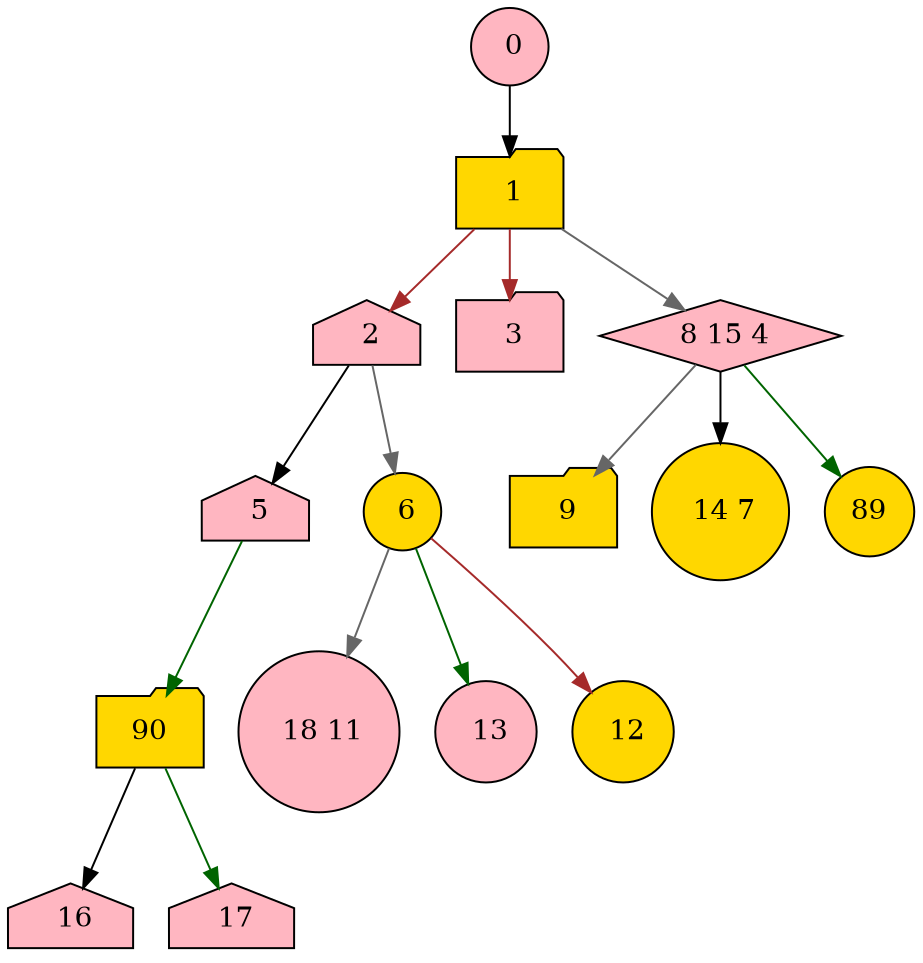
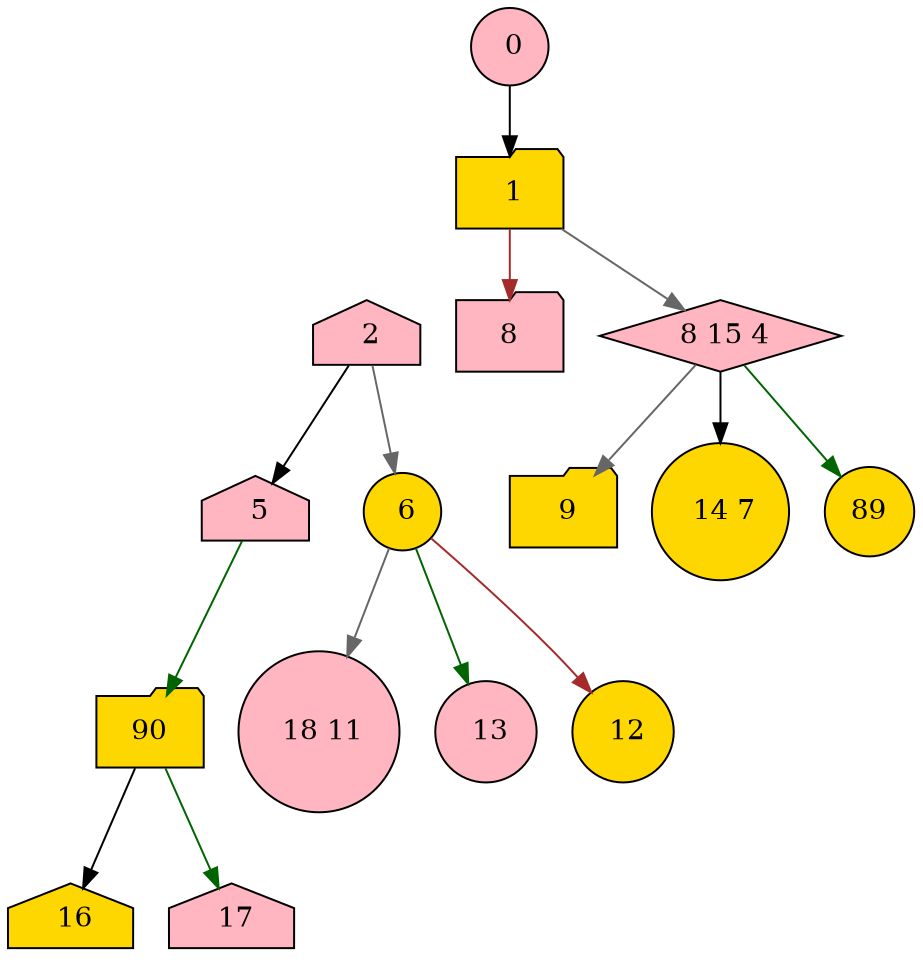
(440, 263) -> none
(510, 336) -> (510, 336)
(71, 919) -> (71, 919)
